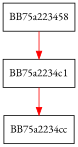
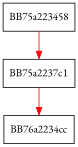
(39, 73) -> (39, 73)
(39, 130) -> (39, 130)
